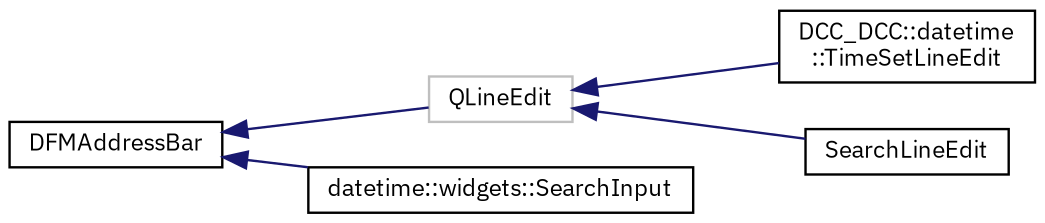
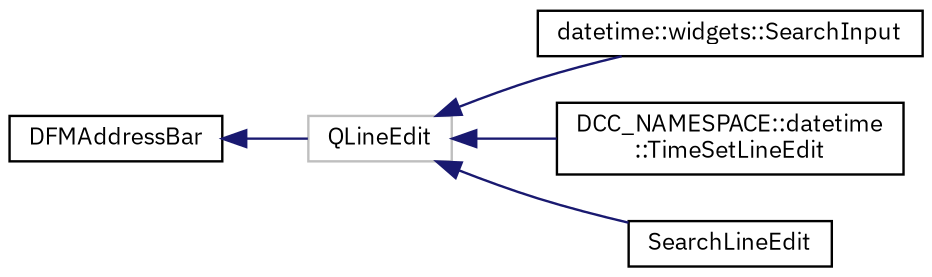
(907, 47) -> (730, 139)
(278, 164) -> (539, 78)
